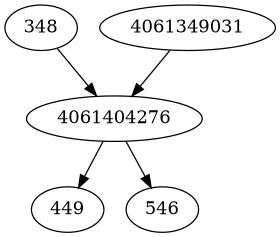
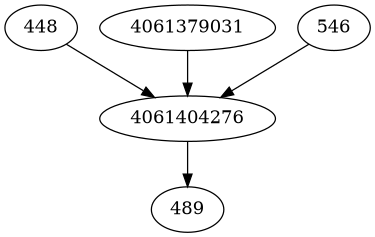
(41, 28) -> (41, 28)
(188, 28) -> (188, 28)
(136, 159) -> (270, 67)
(68, 210) -> (188, 210)
